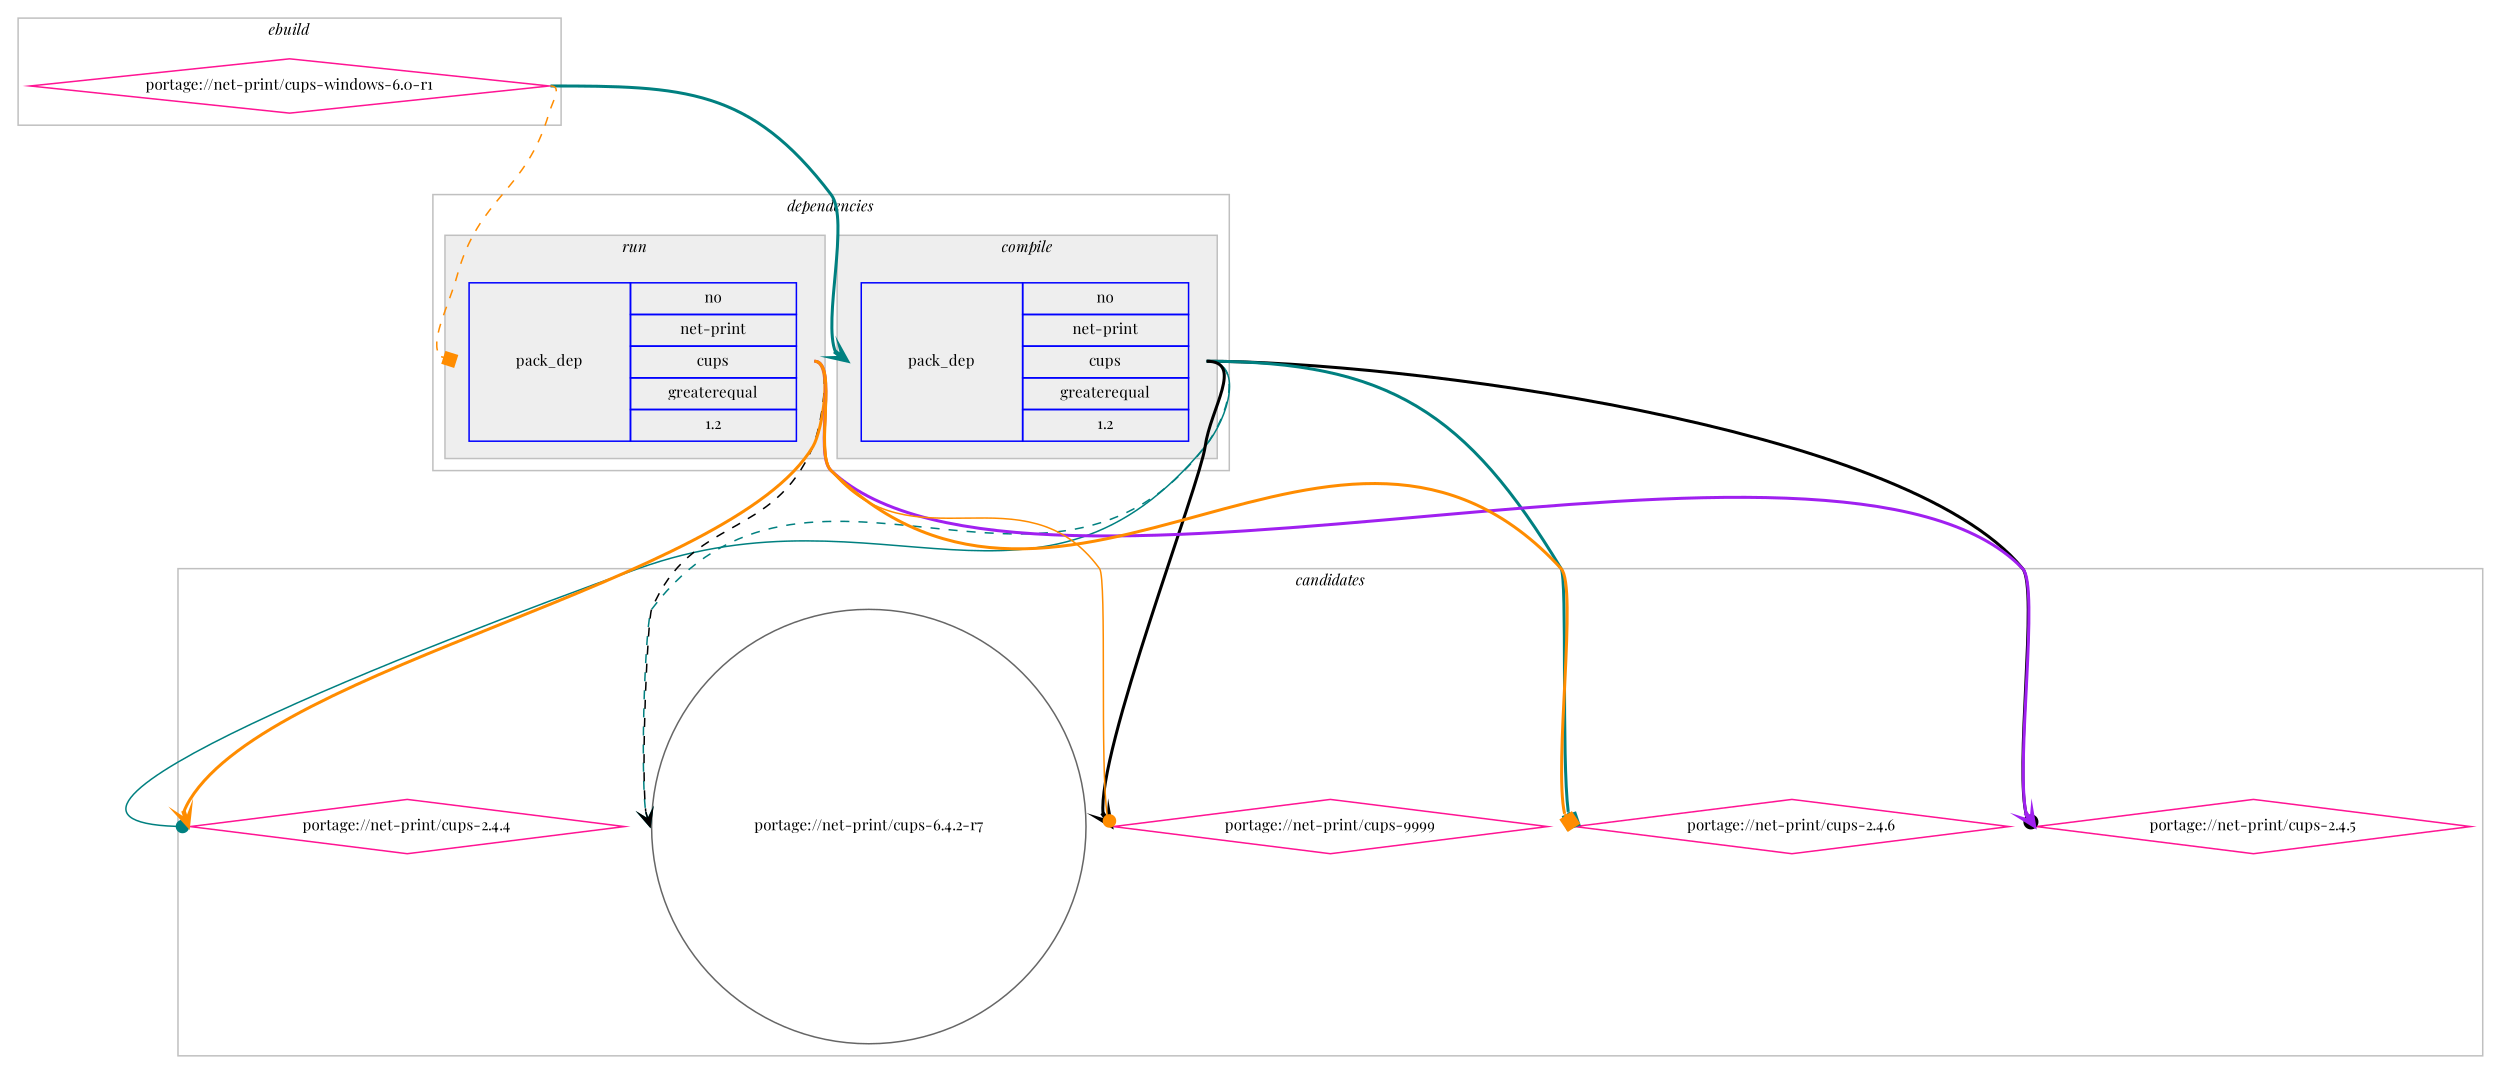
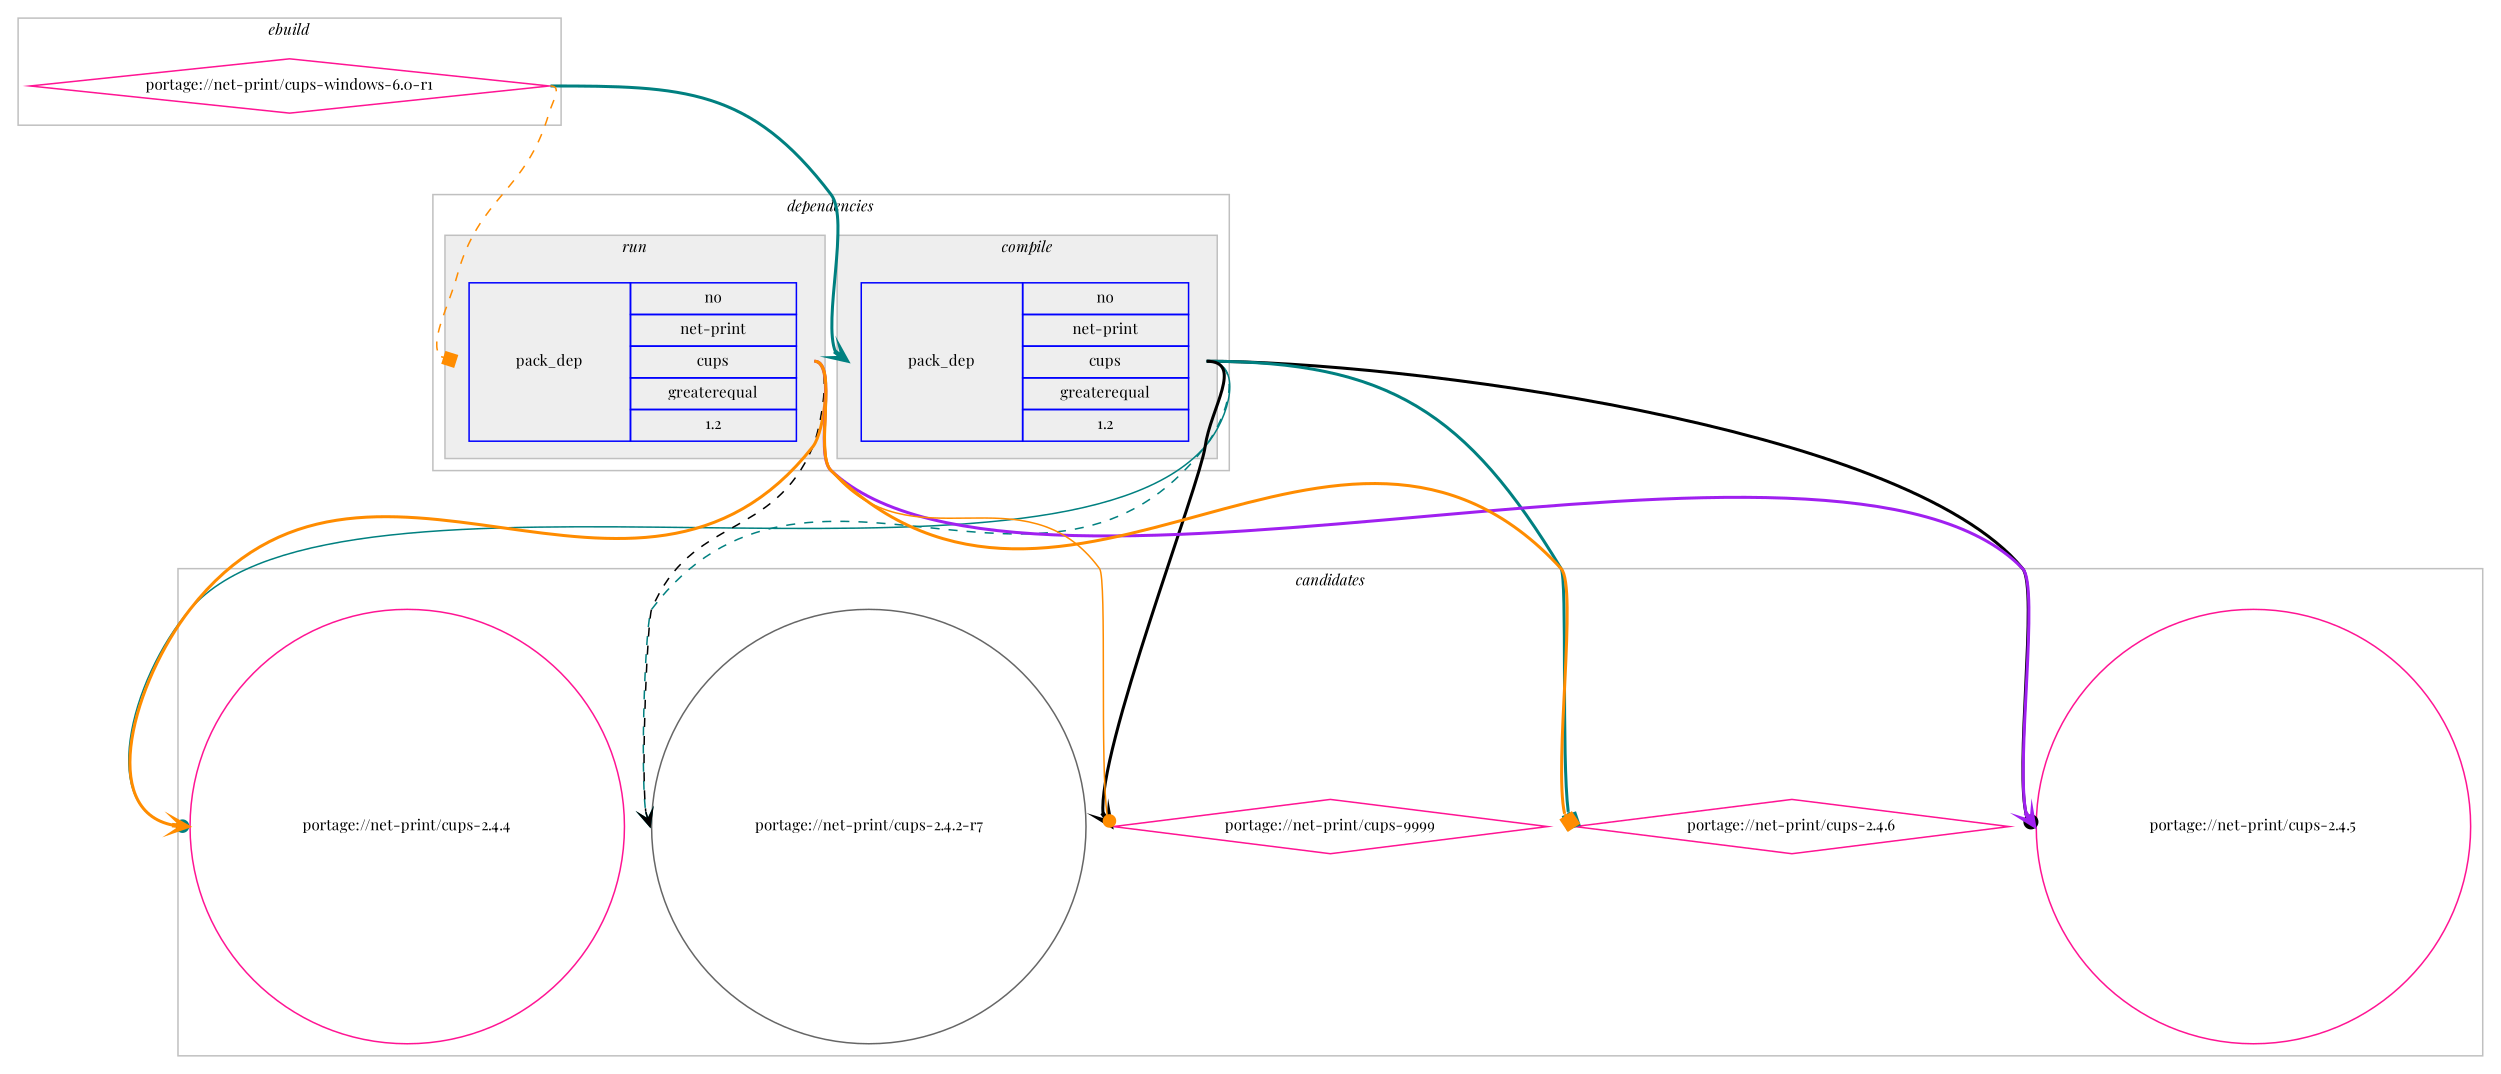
(407, 827) -> (407, 827)
(869, 827) -> (869, 827)
(2253, 827) -> (2253, 827)
